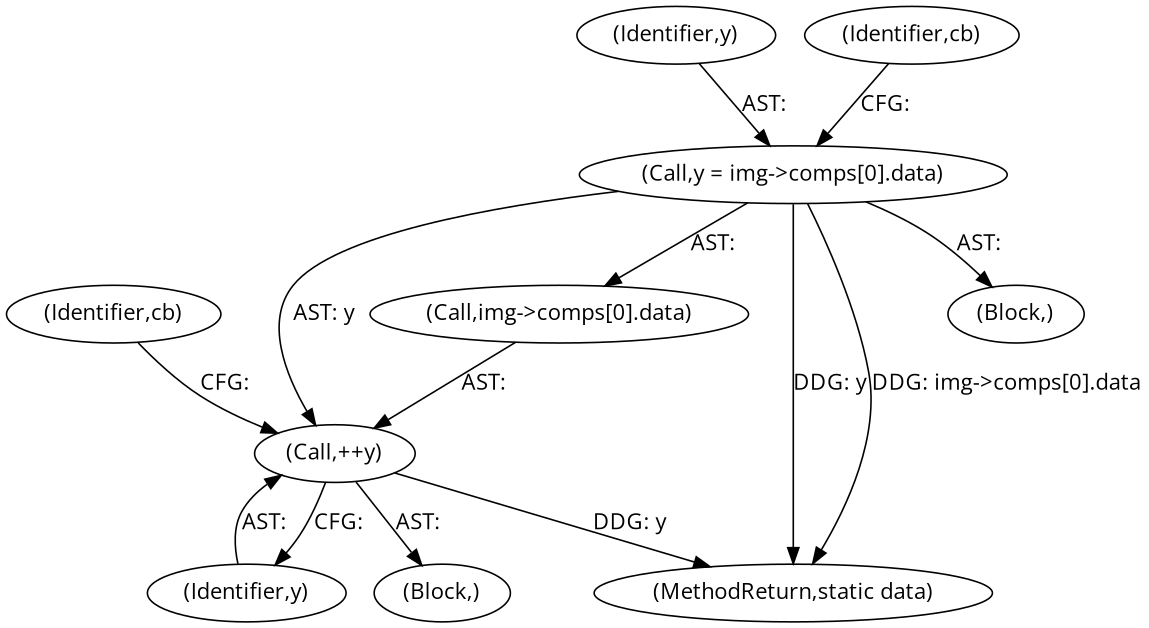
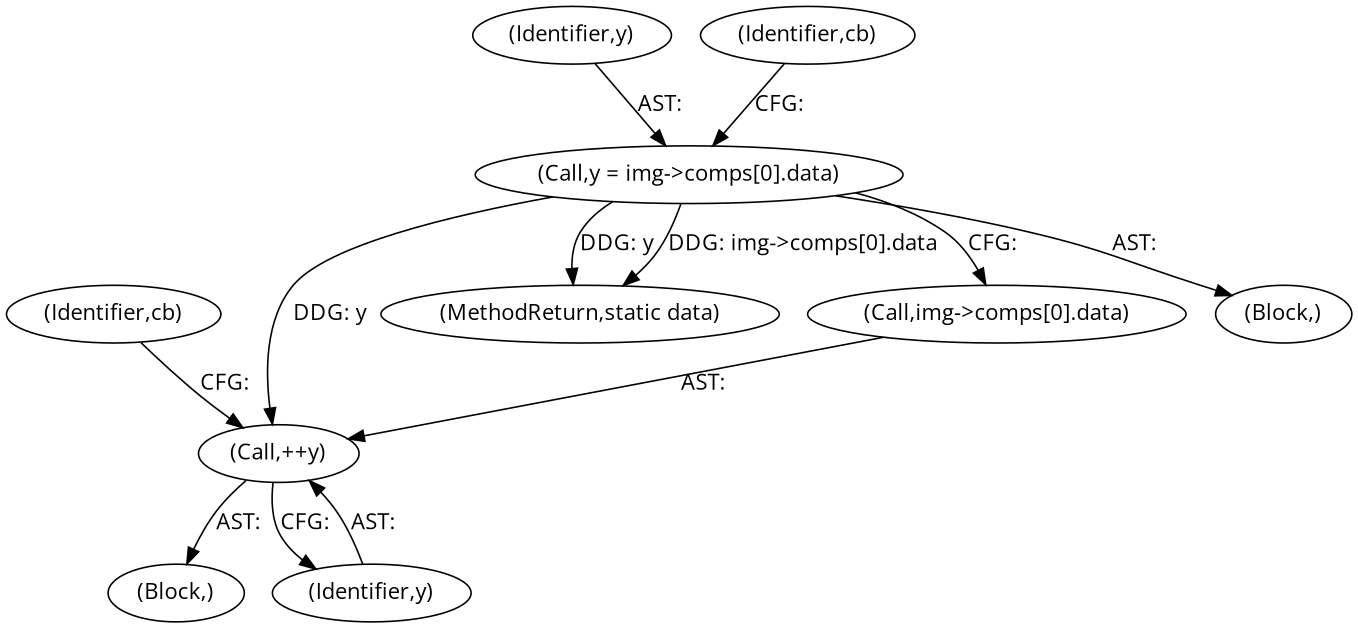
(716, 244) -> (996, 244)
(324, 314) -> (330, 314)
(545, 518) -> none
